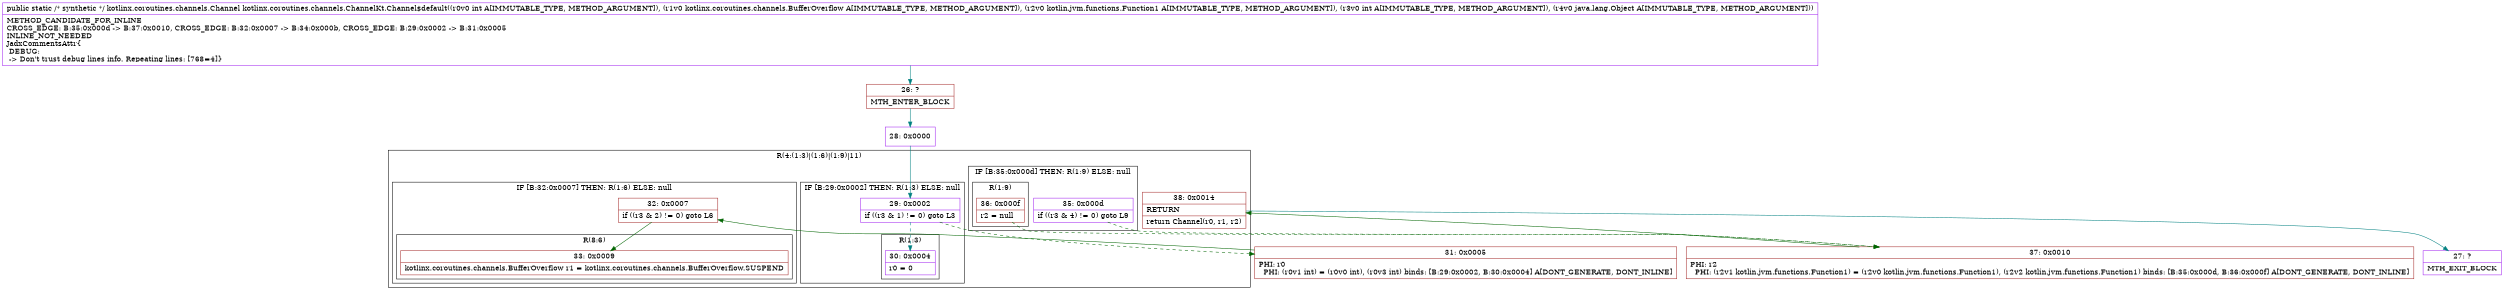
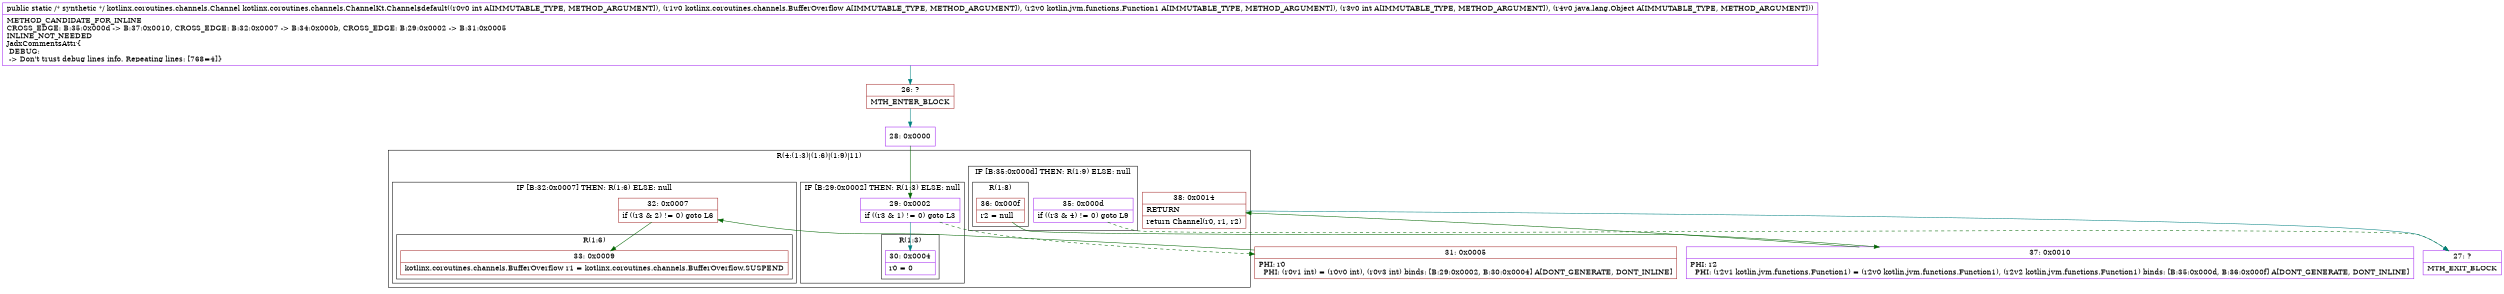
(910, 169) -> (910, 169)
(1000, 188) -> (1000, 188)
(910, 230) -> (910, 230)
(1490, 234) -> (1777, 231)
(1442, 235) -> (1442, 235)
(594, 241) -> (594, 241)
(2050, 263) -> (2050, 263)
